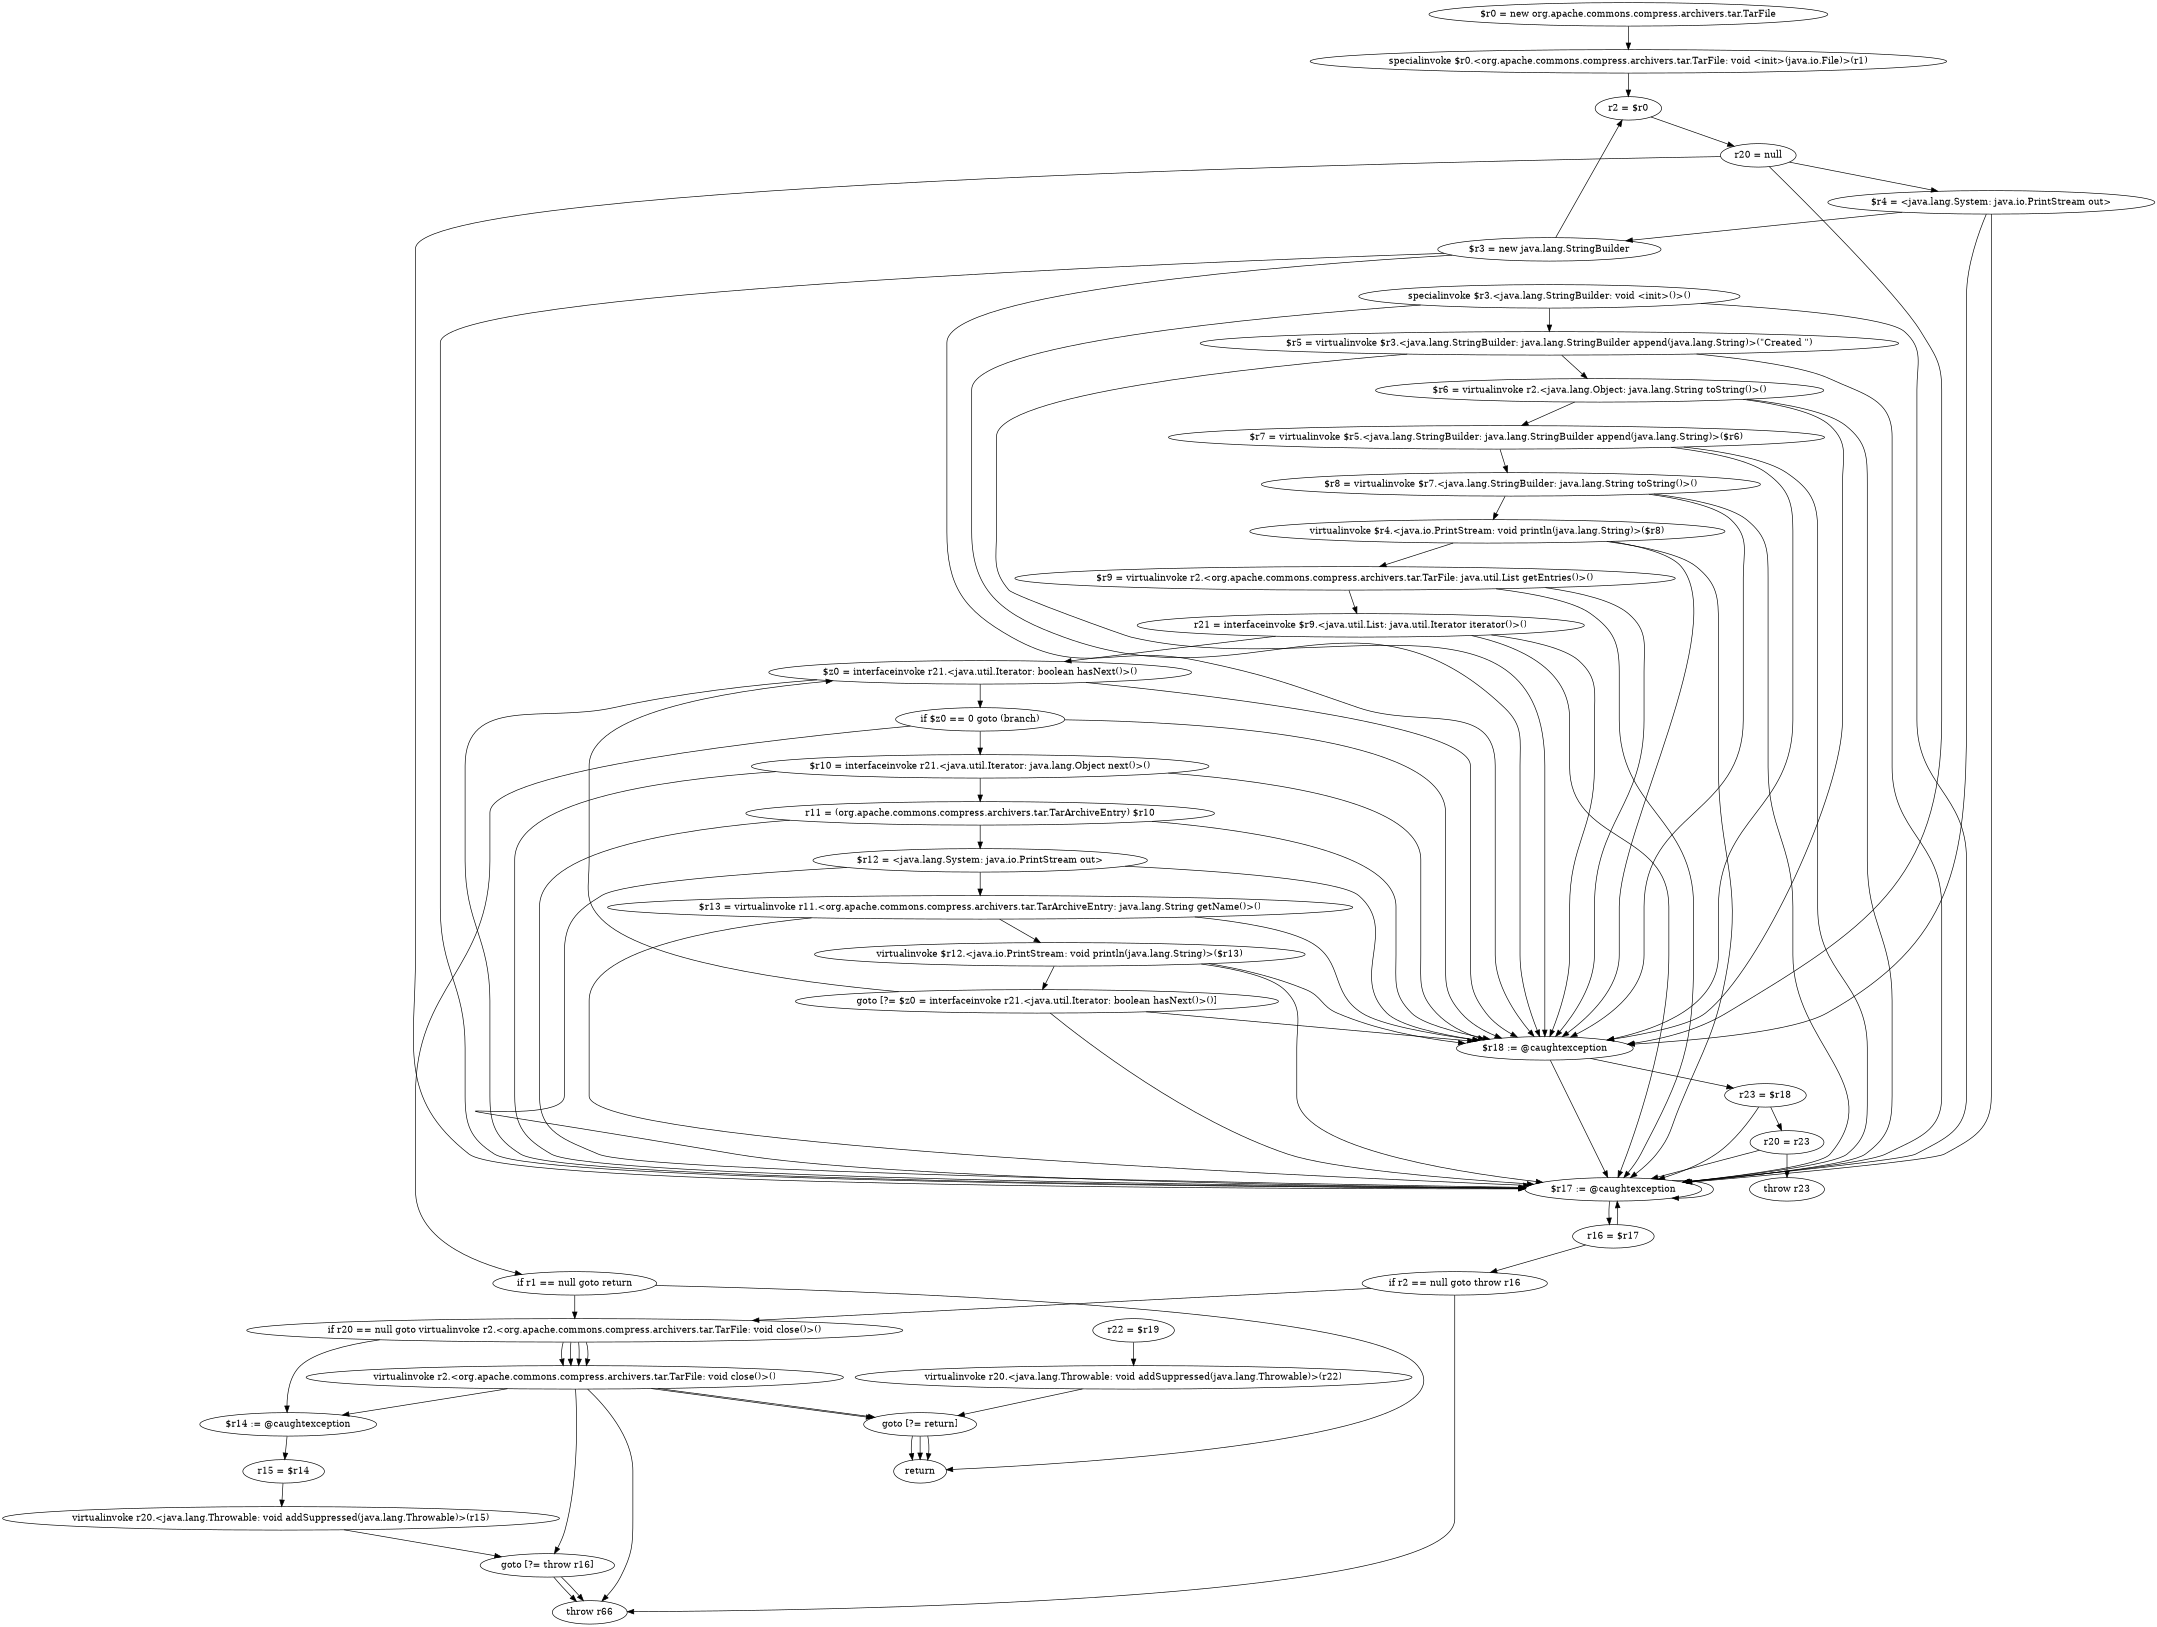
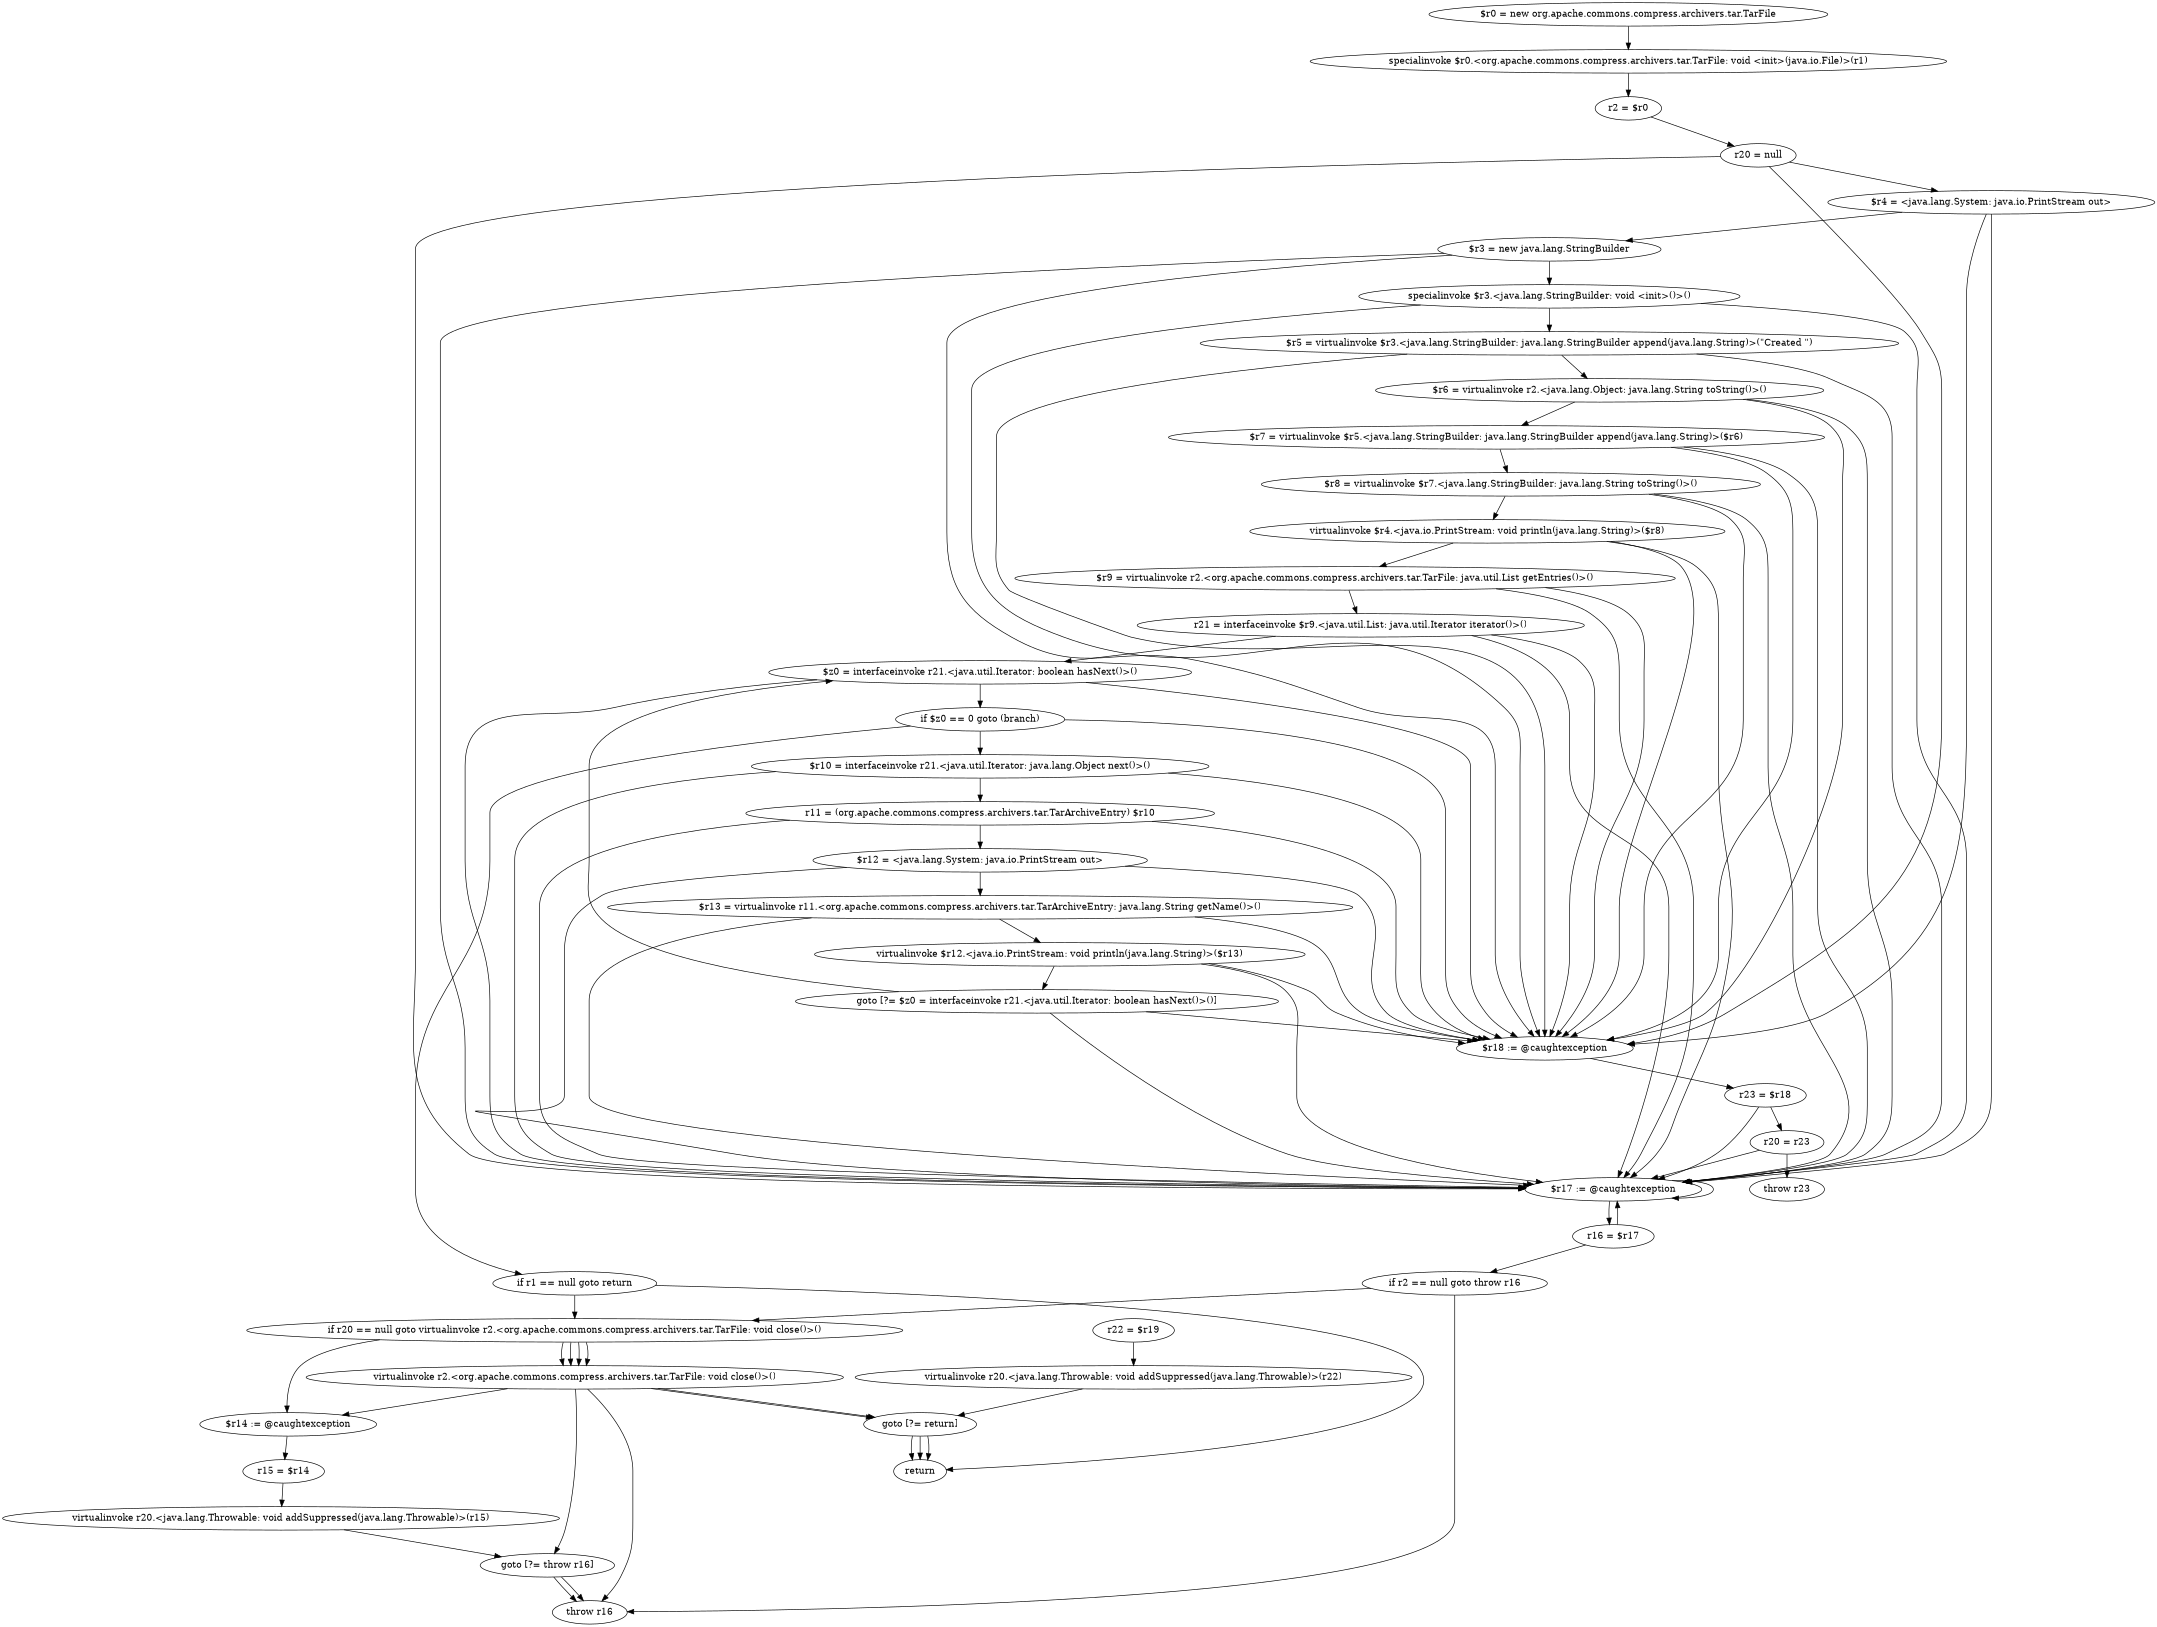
(1587, 182) -> (1549, 270)
(1578, 1116) -> none
(590, 1612) -> (590, 1612)
